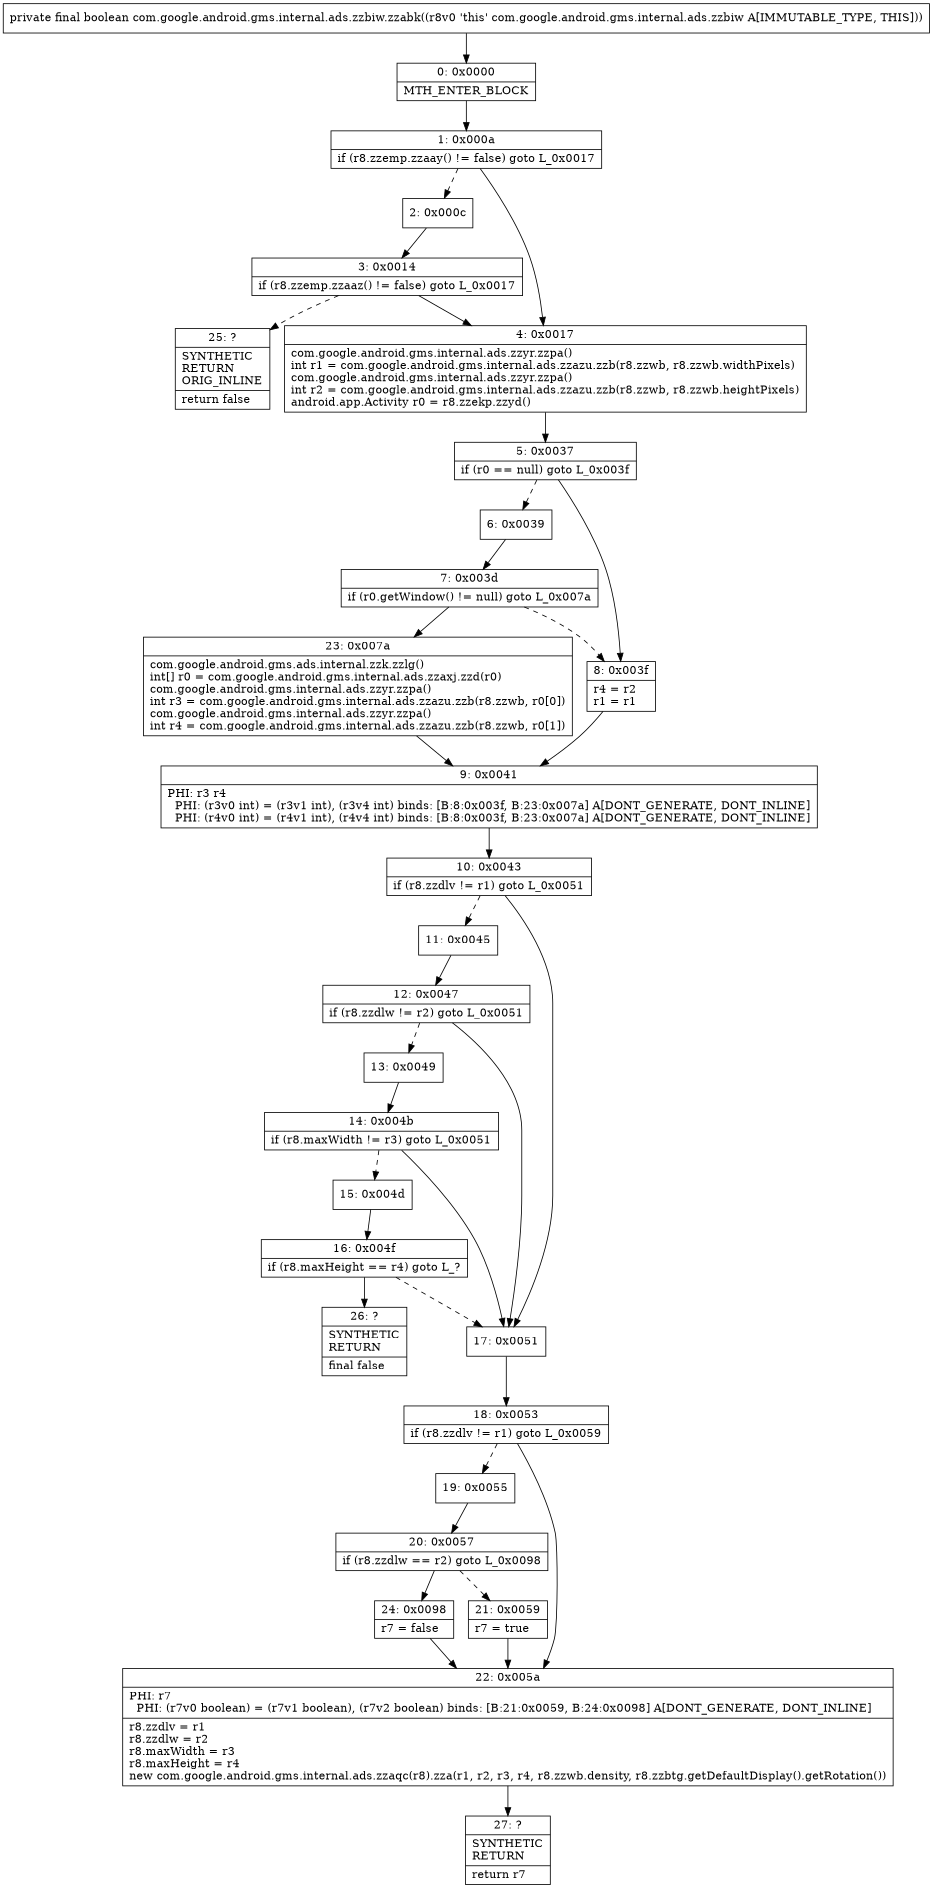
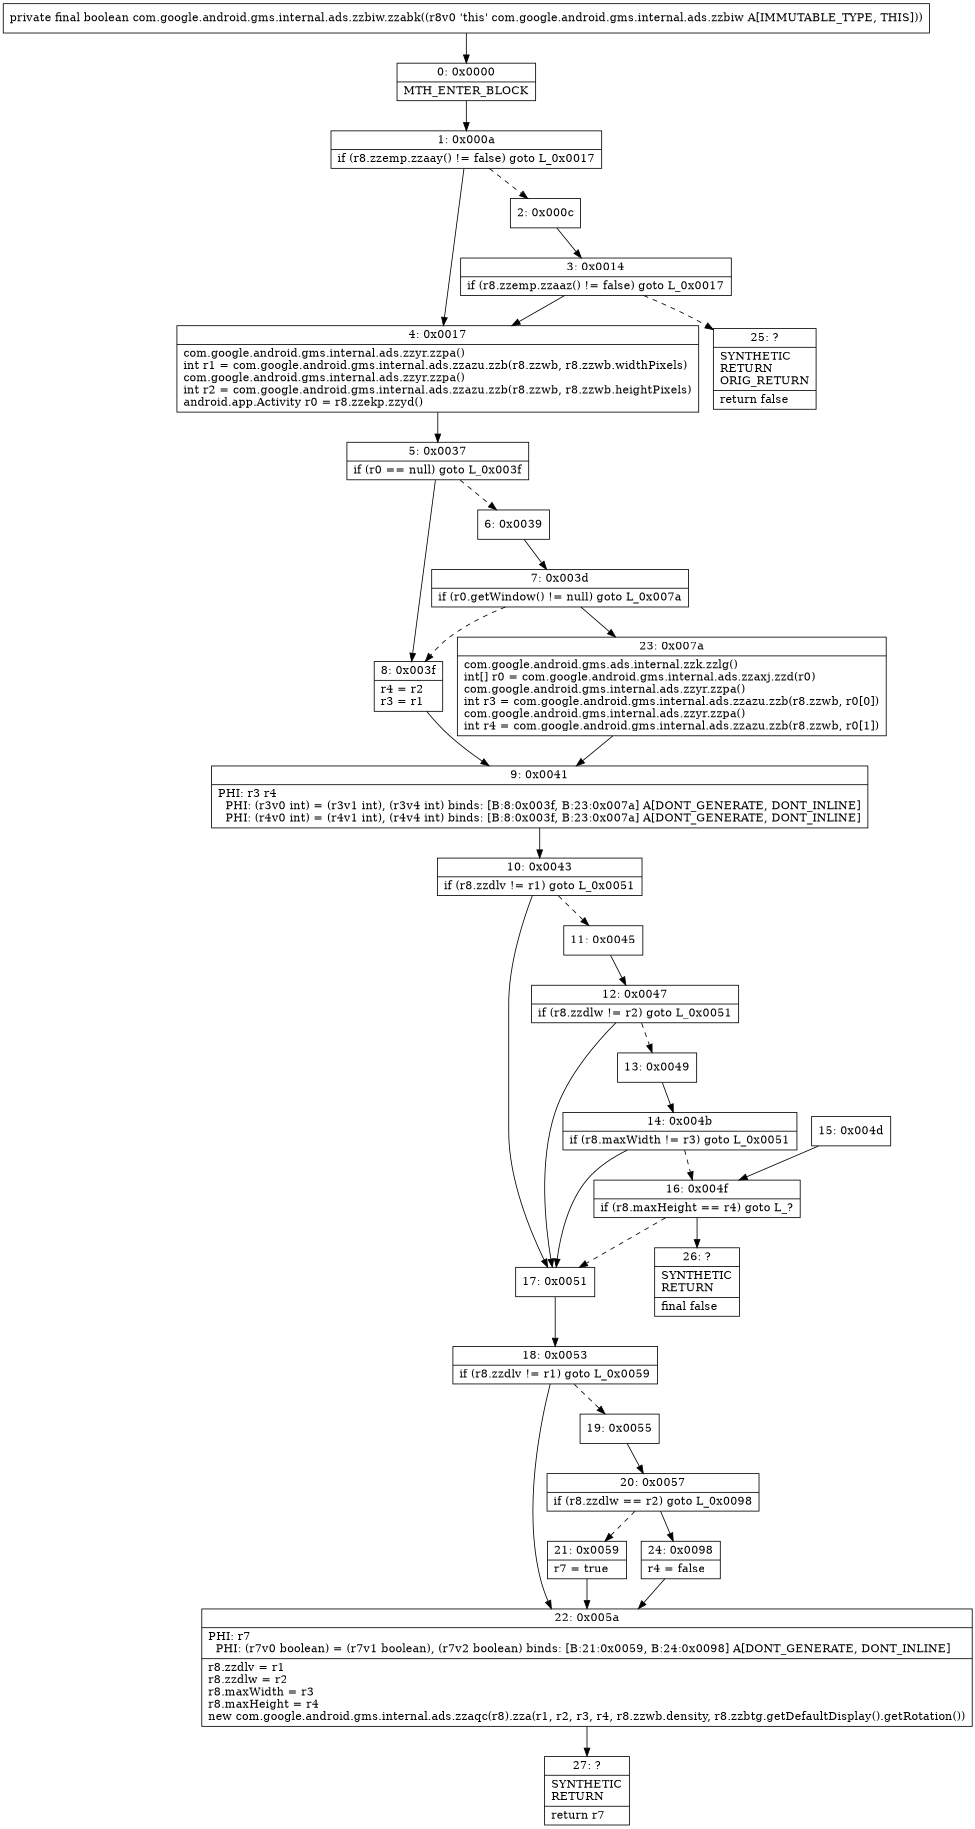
(223, 381) -> (765, 381)
(615, 702) -> (402, 702)
(377, 1161) -> (687, 1161)
(410, 1629) -> (677, 1569)
